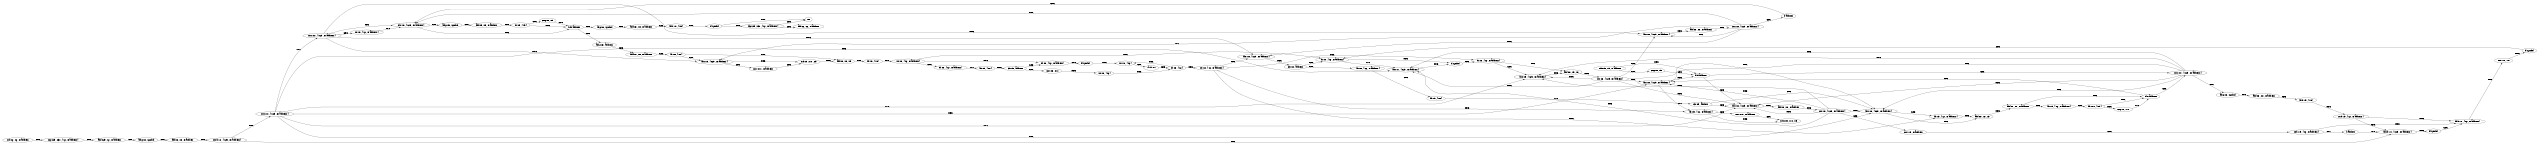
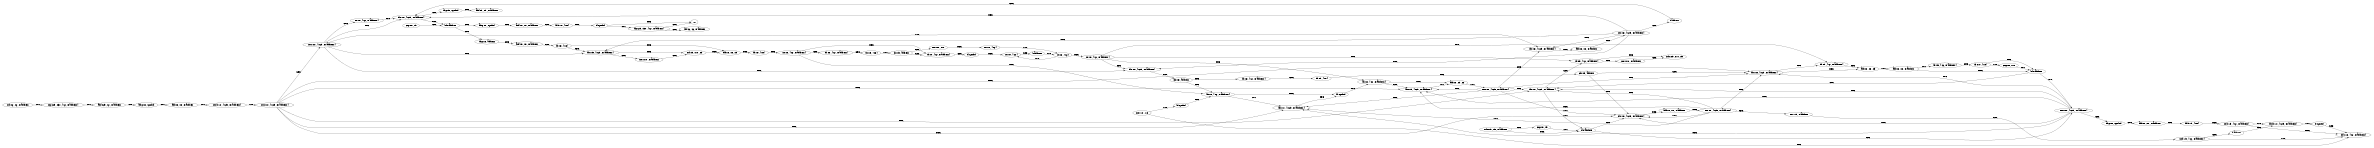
(521, 25) -> none
(2485, 92) -> (1748, 145)
(1317, 142) -> none
